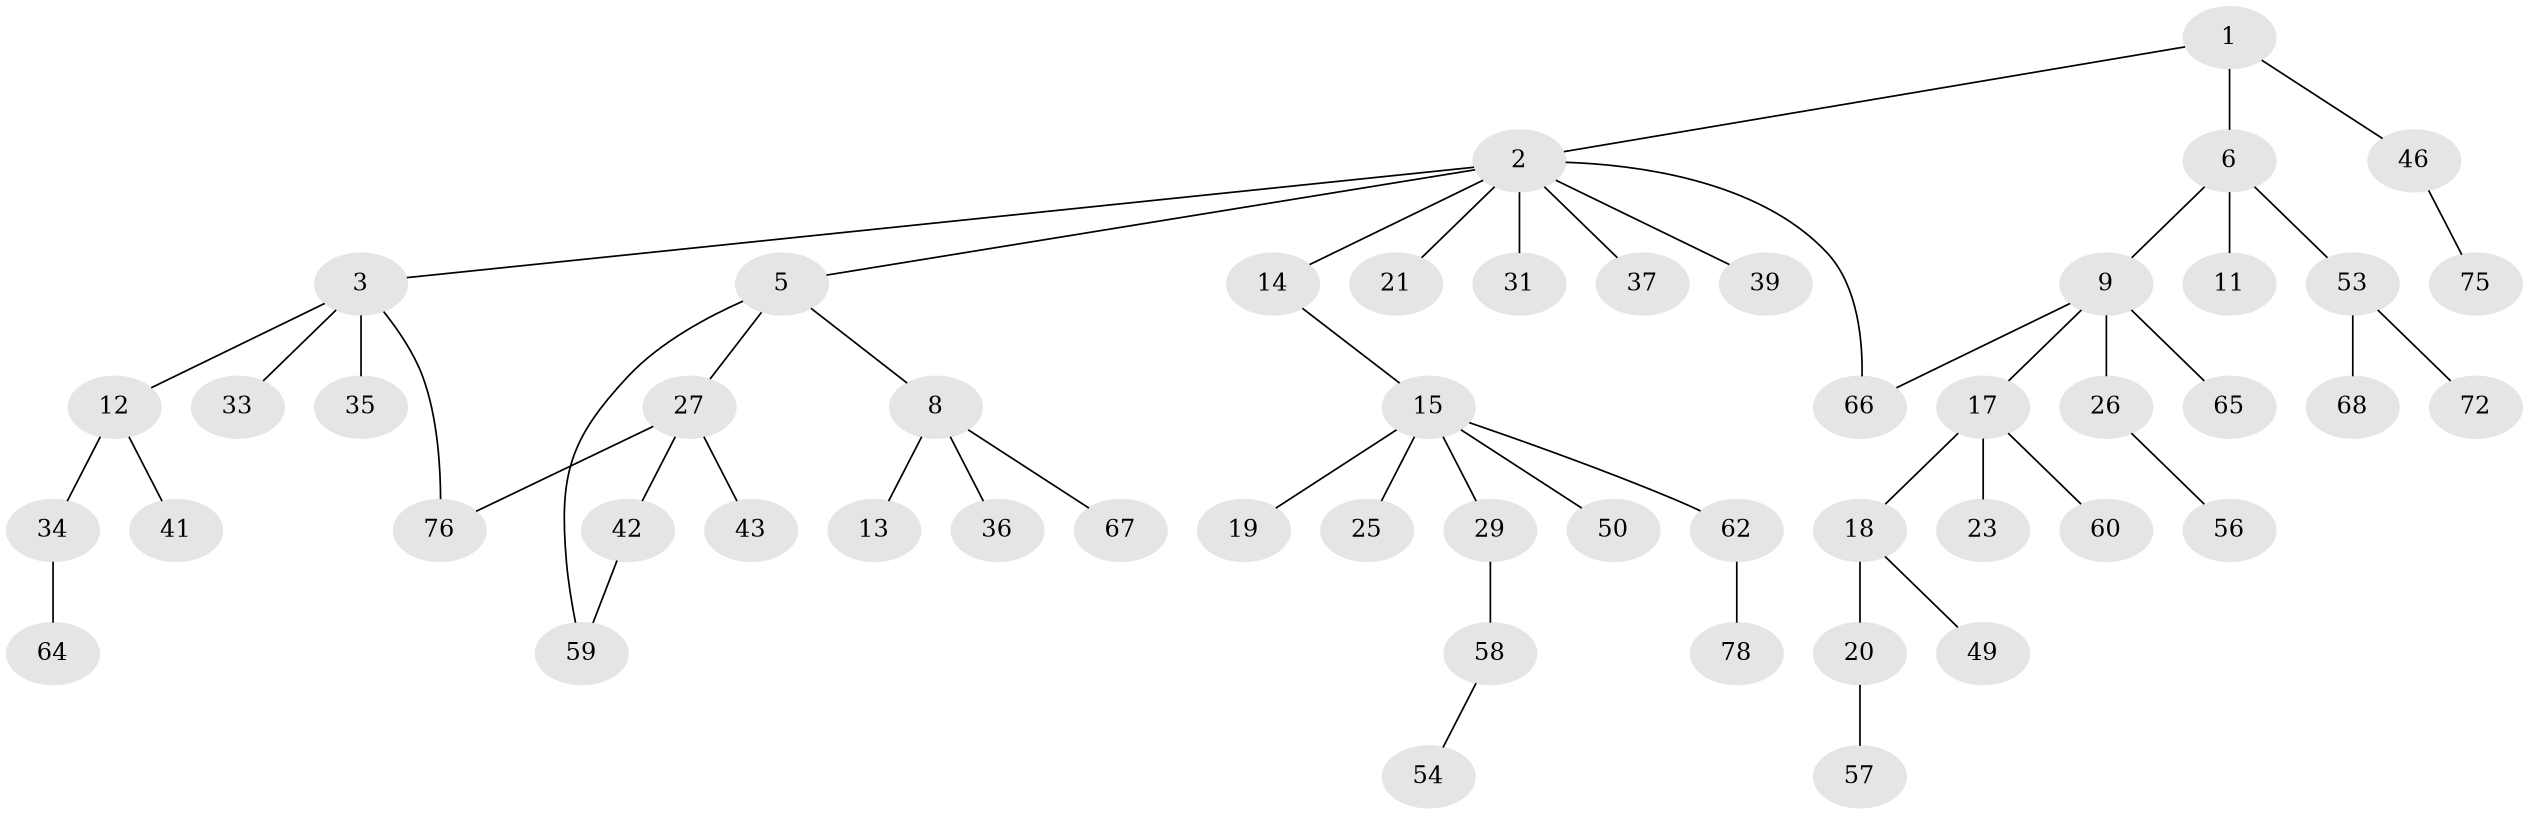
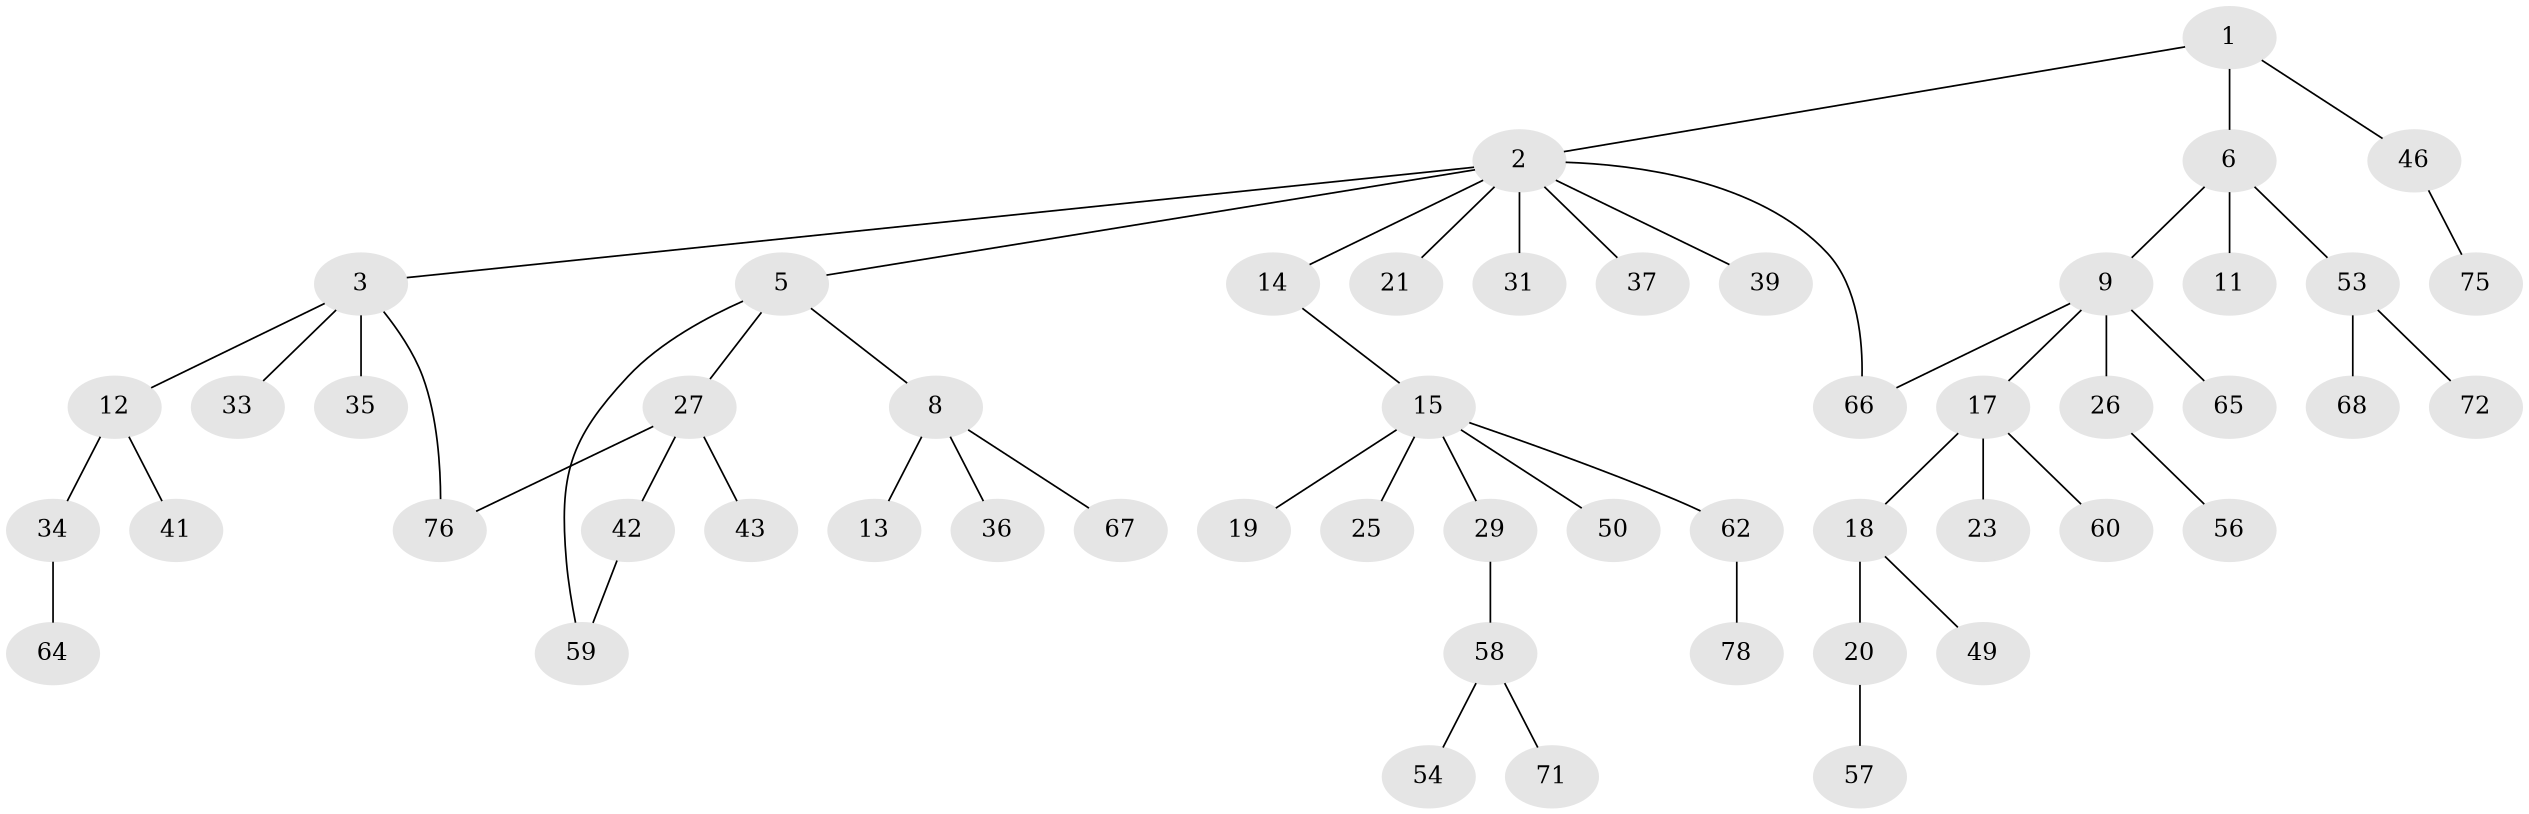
none -> (1552, 777)
